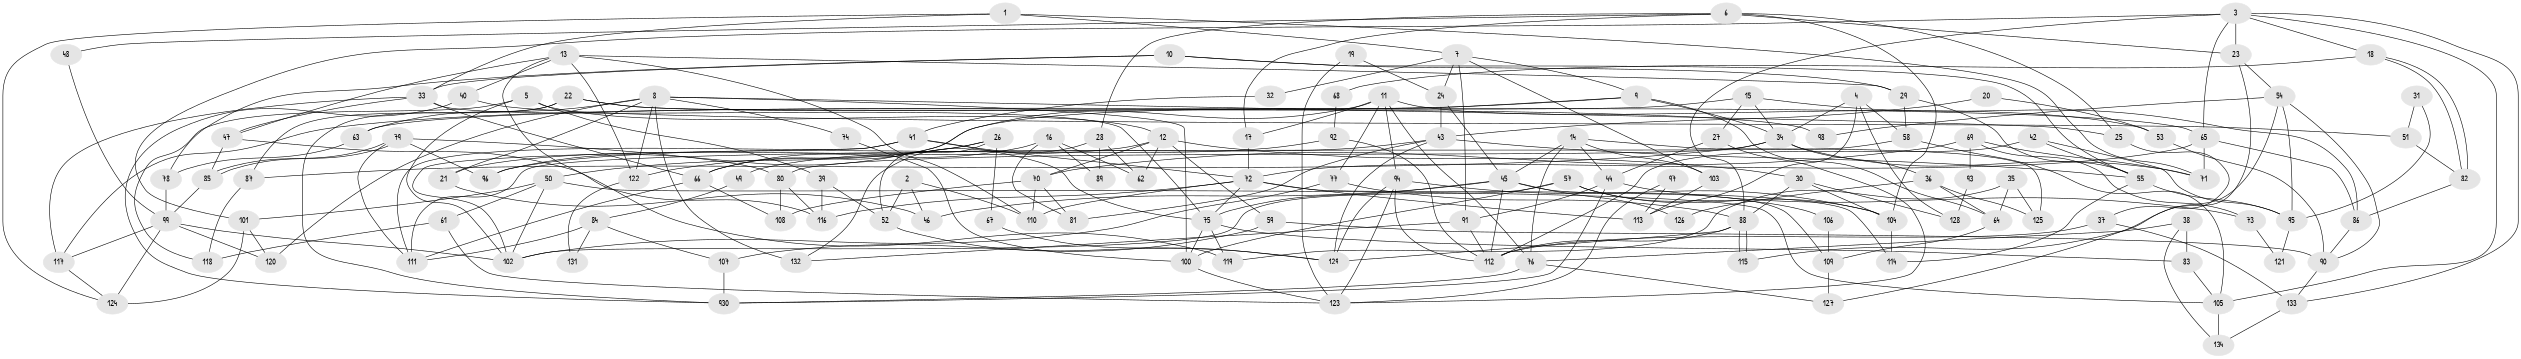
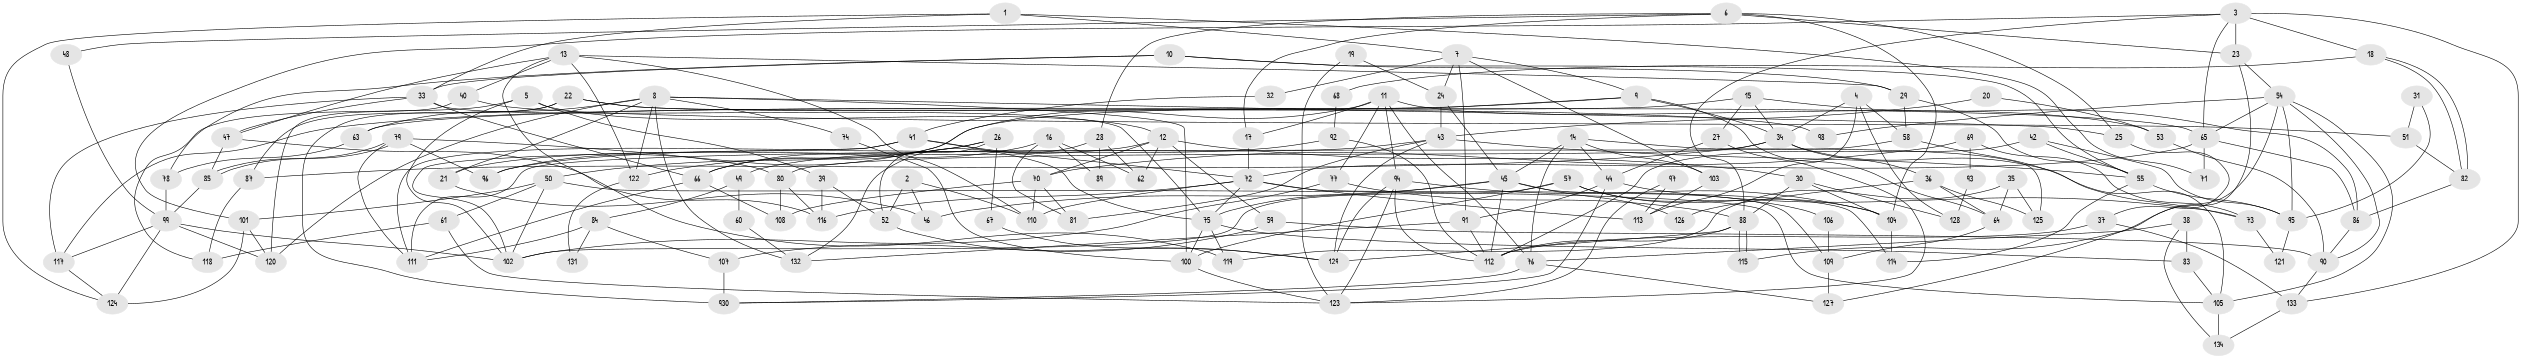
none -> (2242, 117)
(2041, 153) -> none
(1990, 164) -> (1960, 158)
(2496, 170) -> (2387, 230)
none -> (739, 221)
(210, 277) -> (283, 152)
